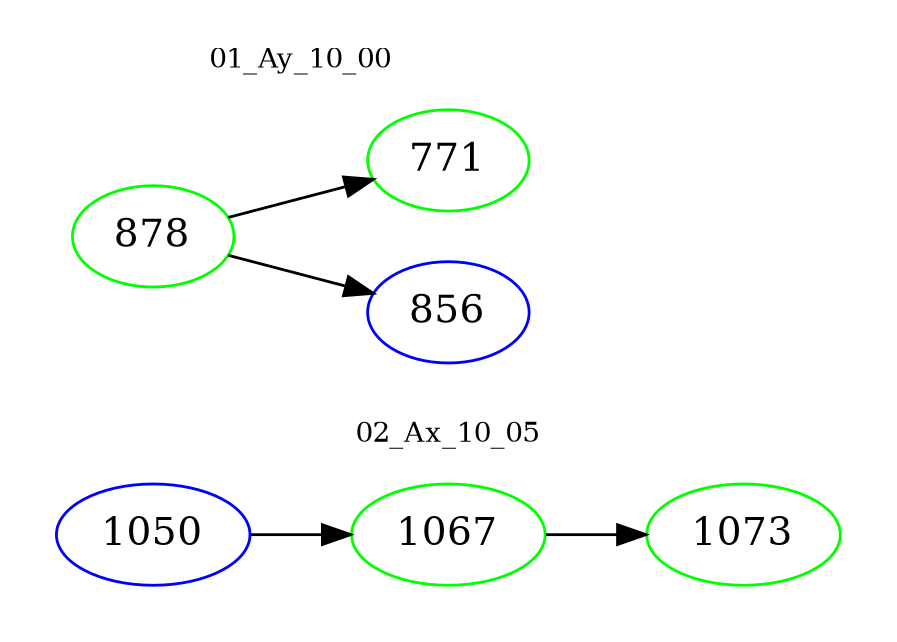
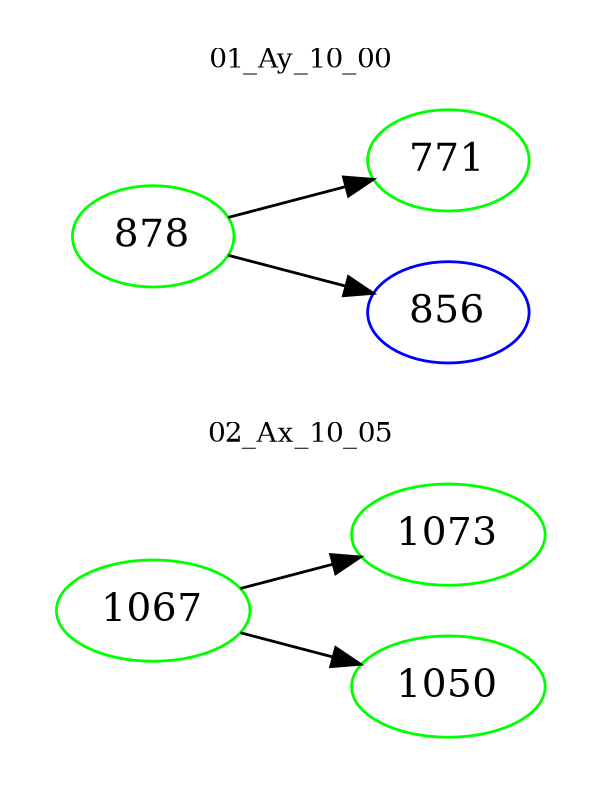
(153, 535) -> (448, 687)
(286, 535) -> (287, 645)
